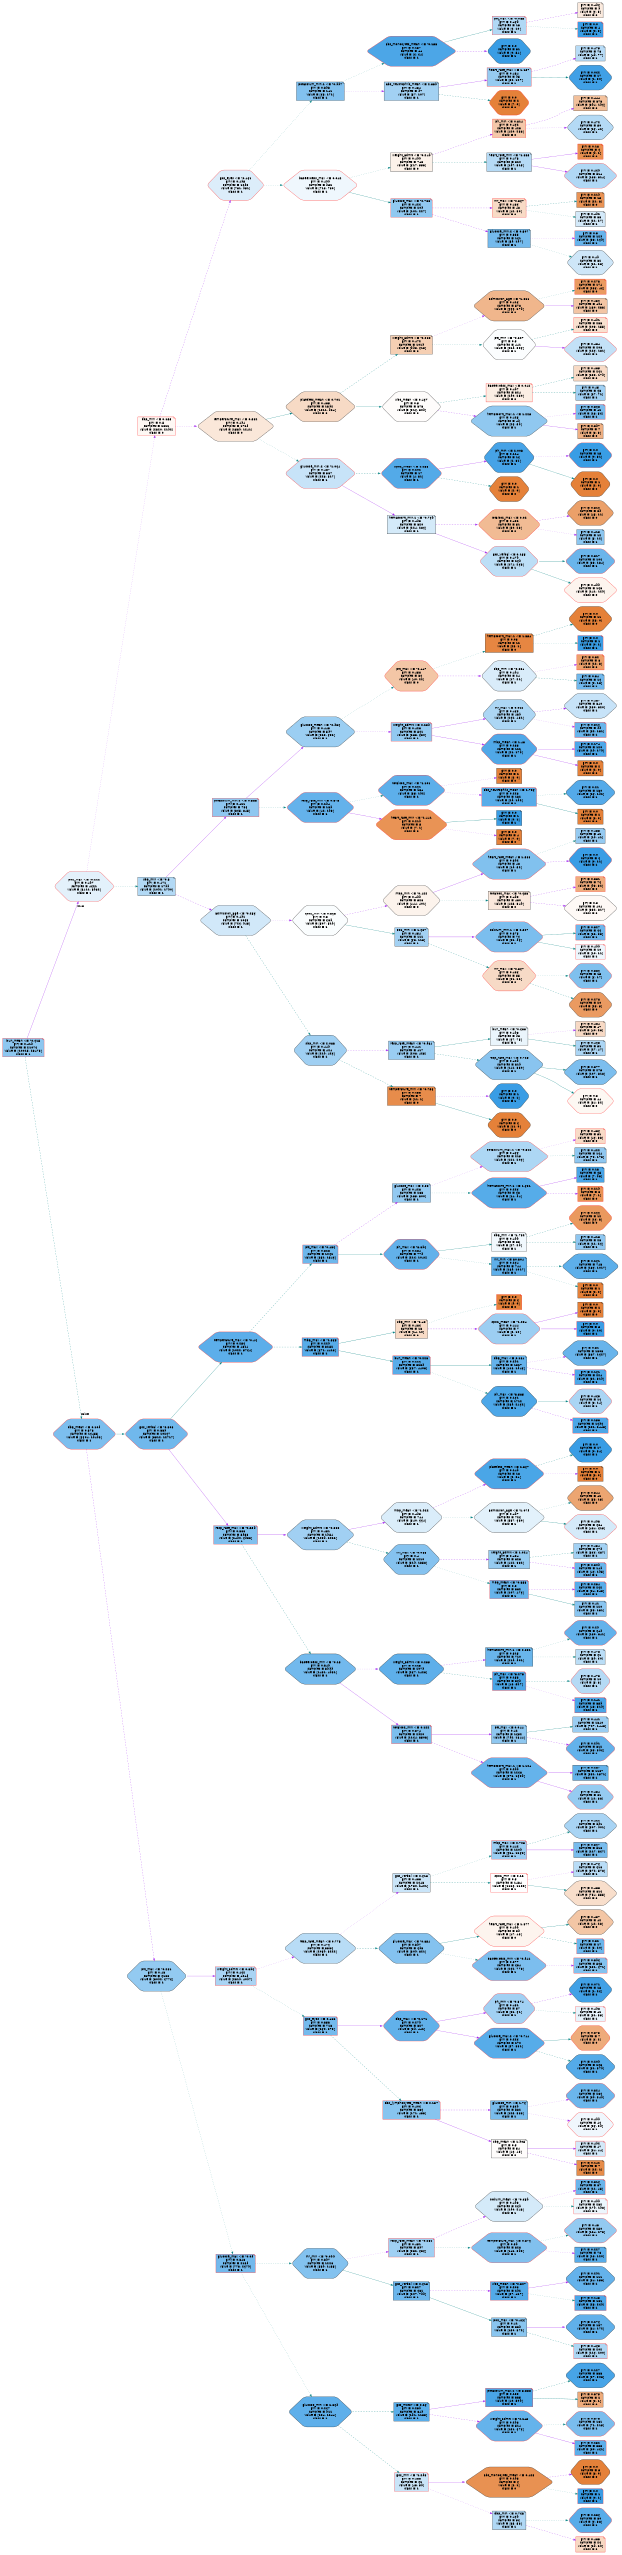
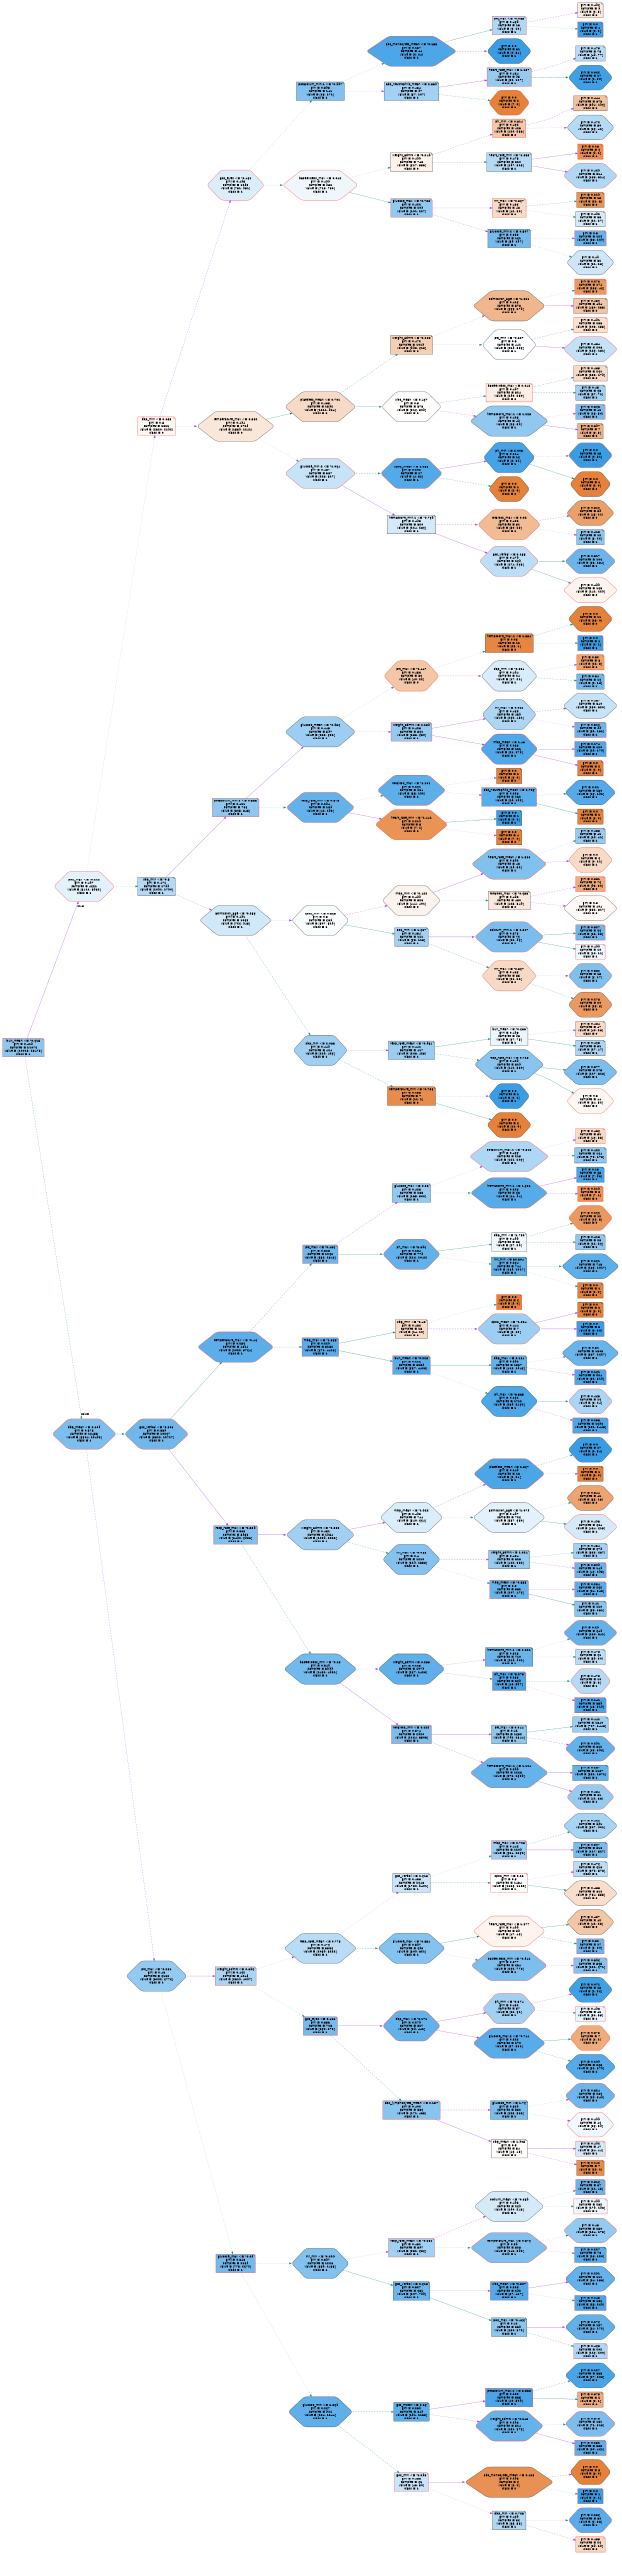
(590, 860) -> (590, 860)
